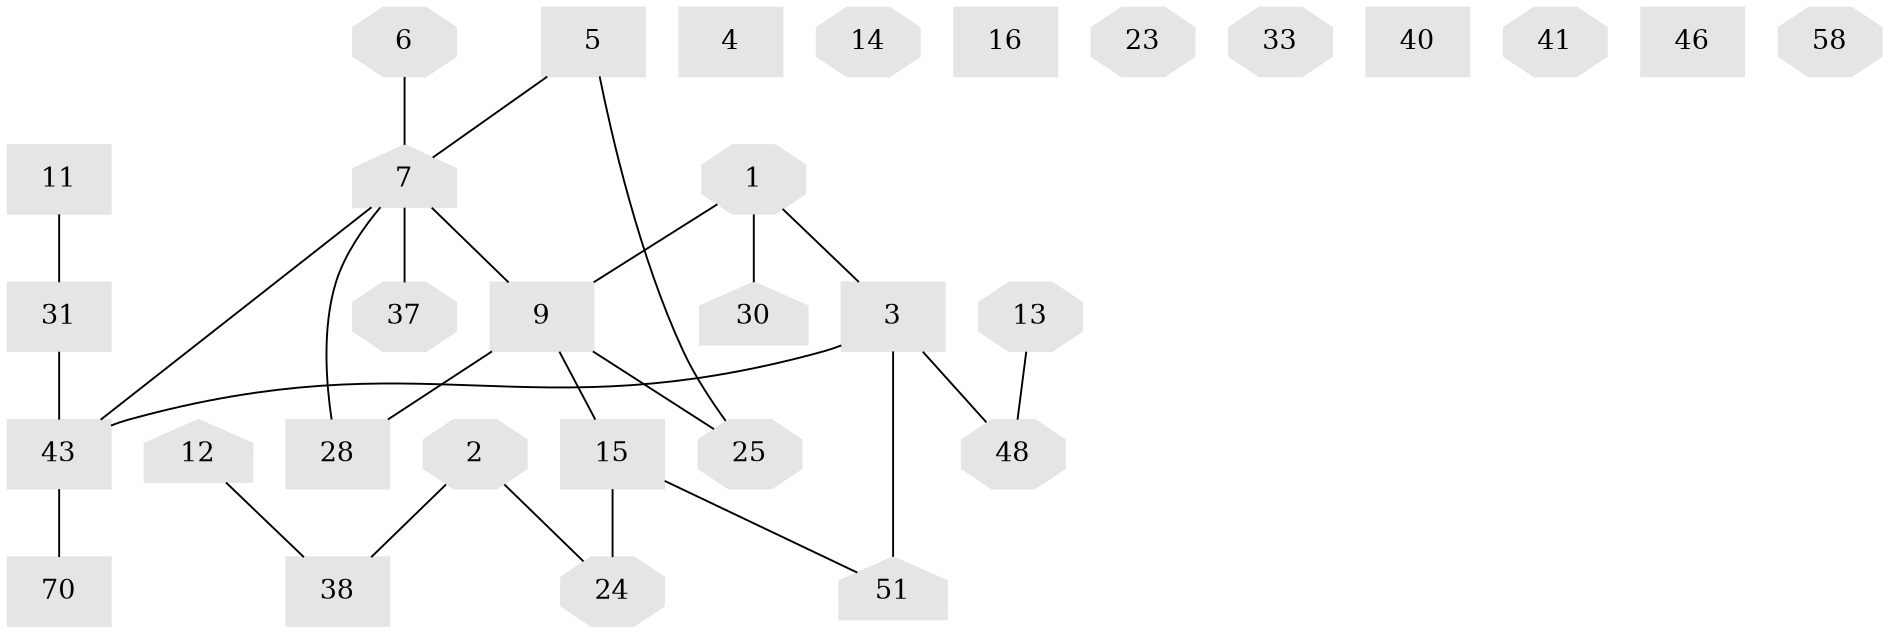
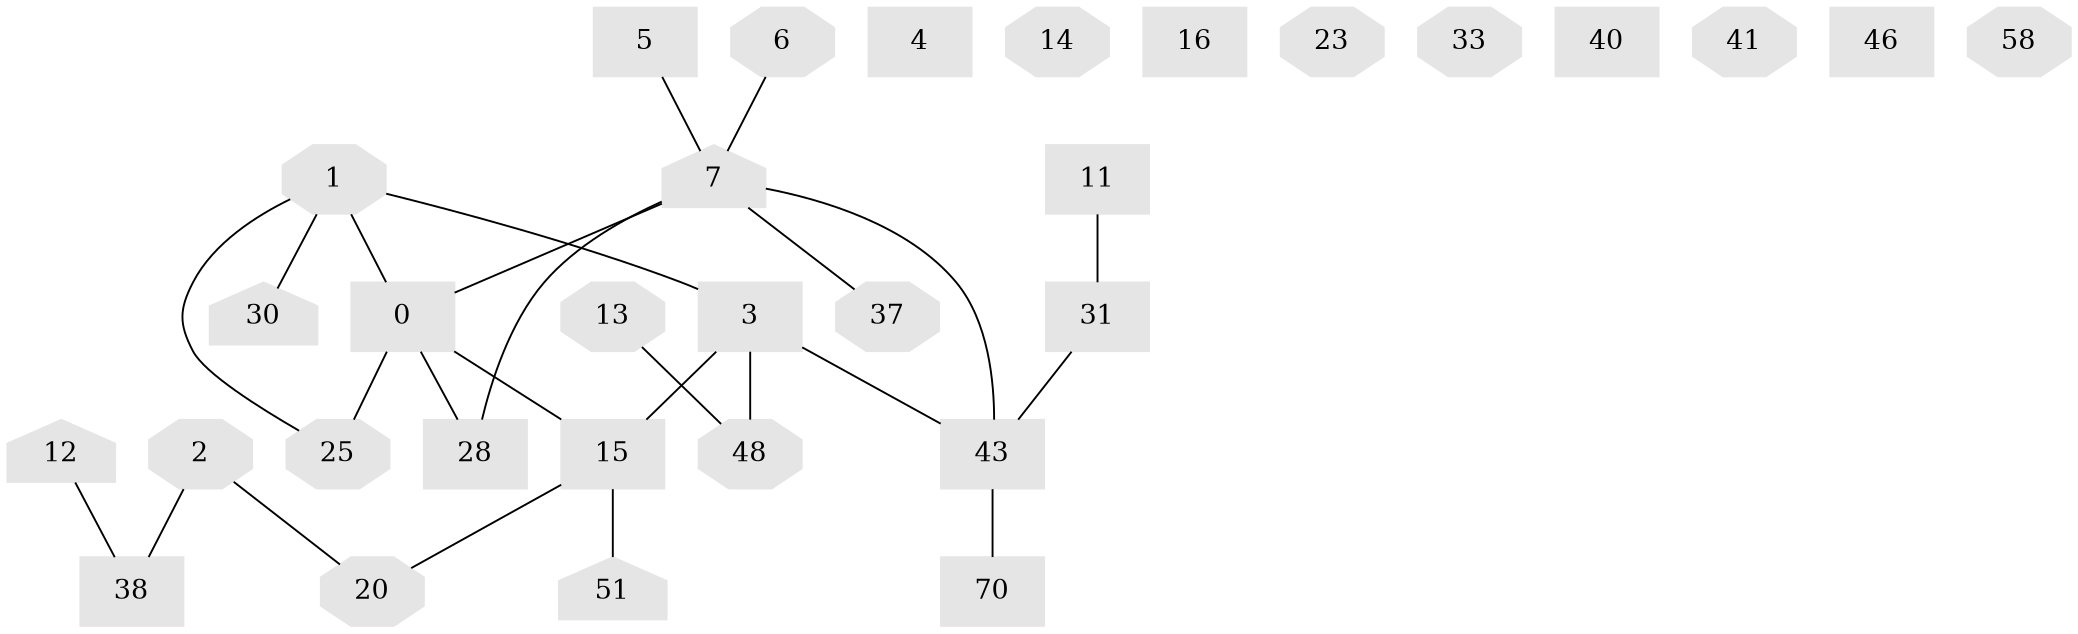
(649, 264) -> (183, 319)
(542, 317) -> (403, 317)
(893, 454) -> (690, 377)
(613, 592) -> (372, 592)
